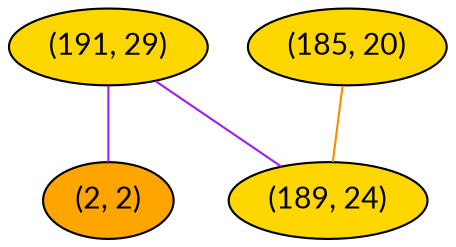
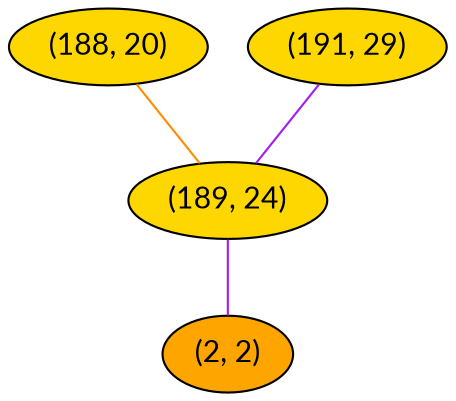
(347, 47) -> (108, 47)
(108, 124) -> (228, 278)
